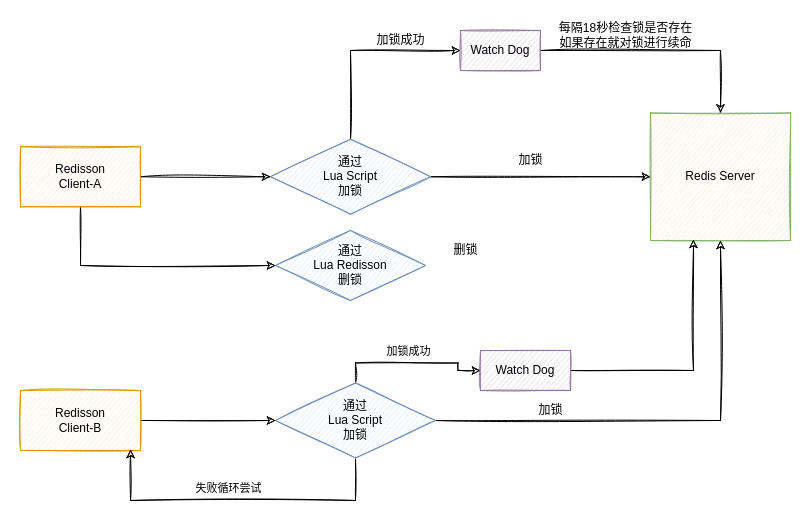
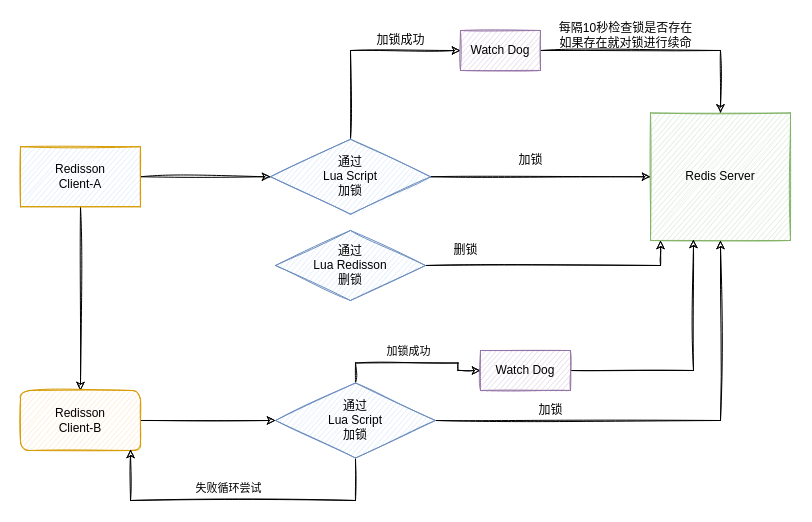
(626, 36) -> (626, 36)
(81, 177) -> (81, 177)
(721, 177) -> (721, 177)
(156, 266) -> (81, 306)
none -> (552, 266)
(81, 421) -> (81, 421)
